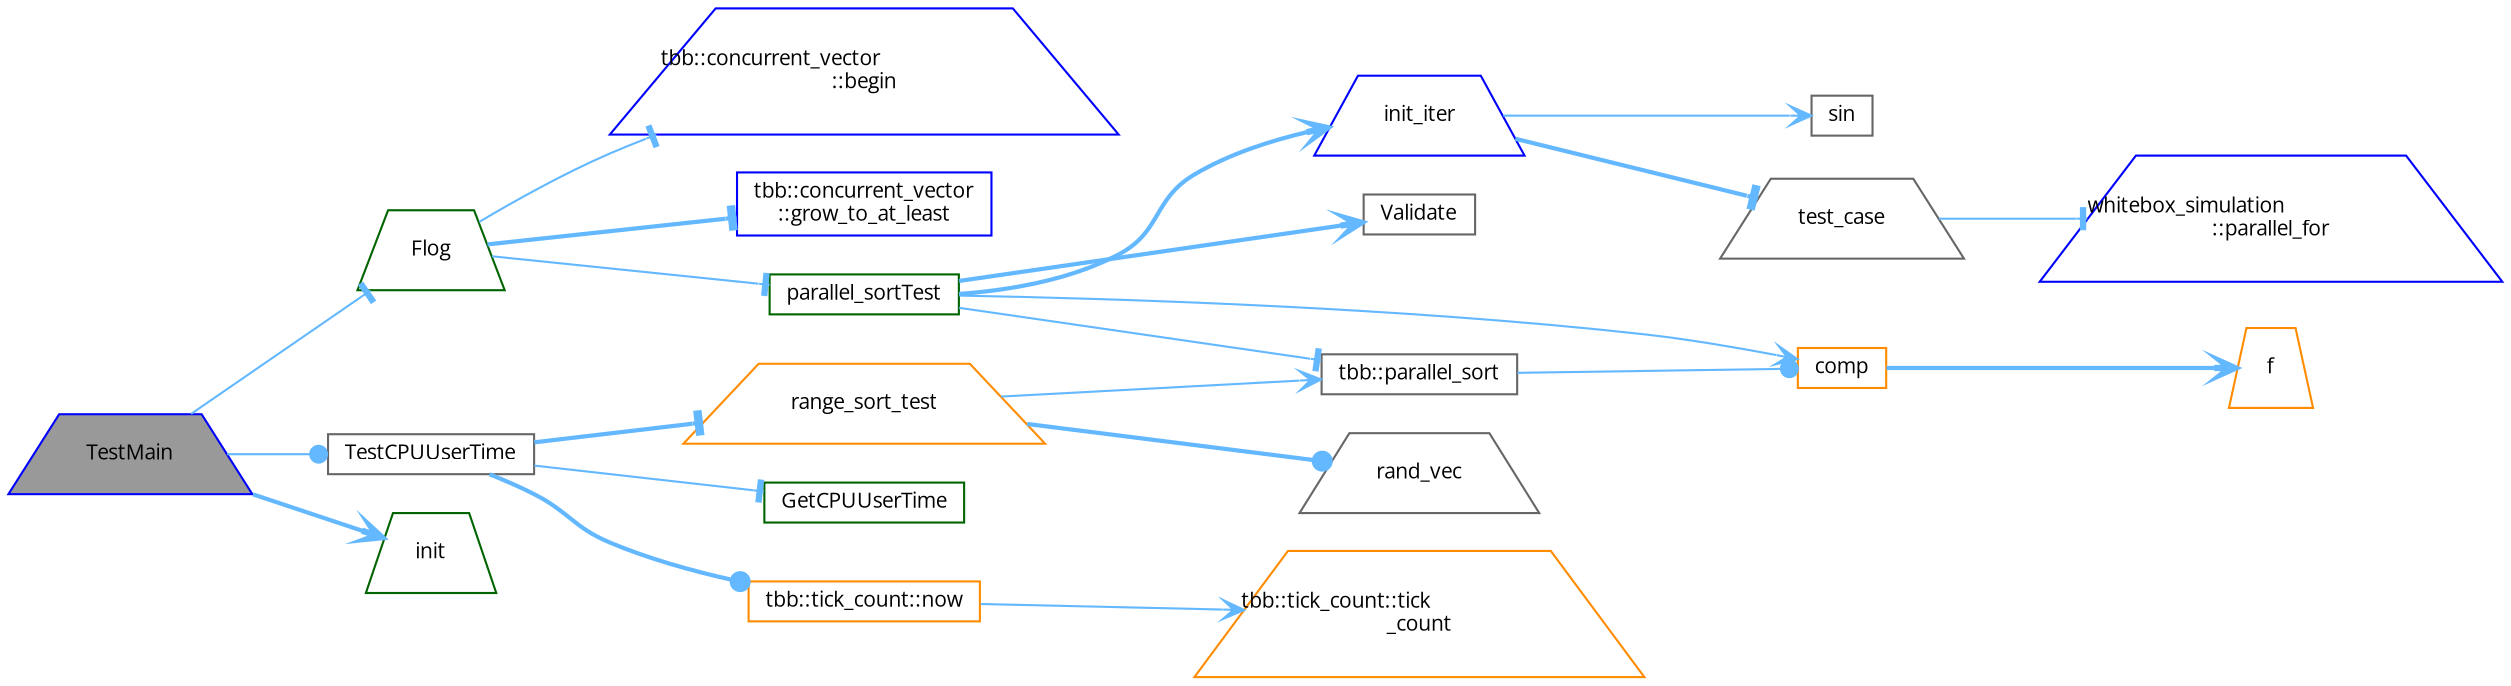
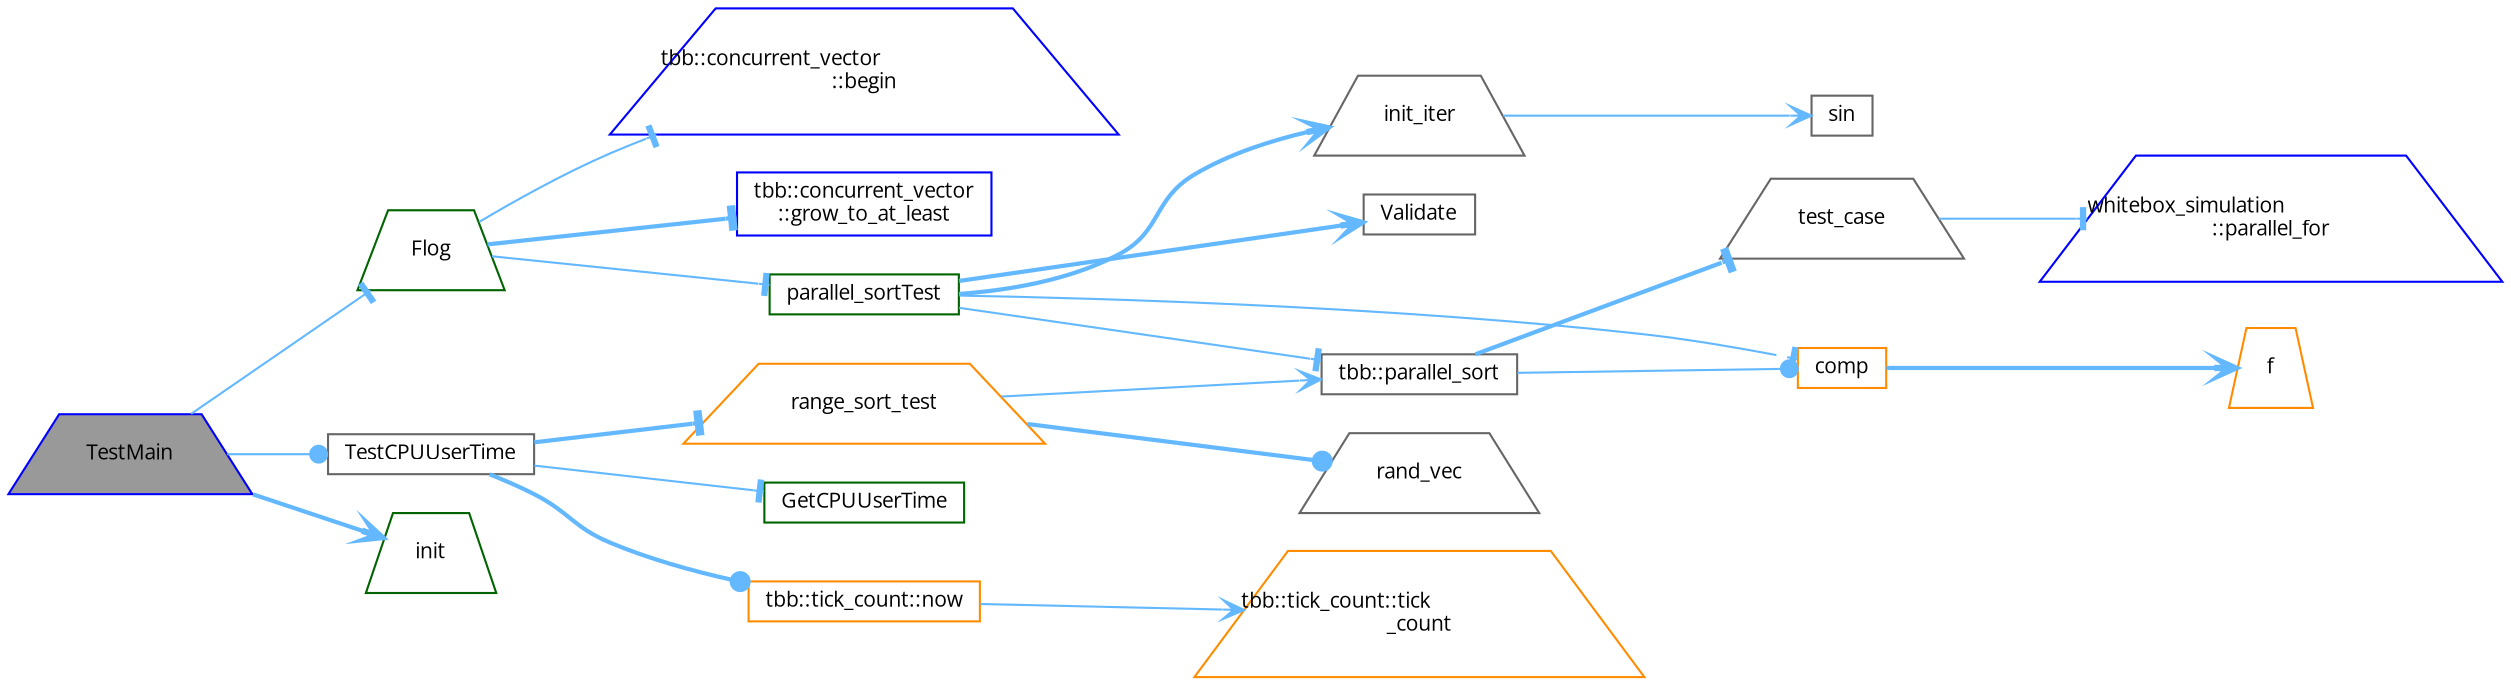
(1419, 116) -> (1419, 116)
(1631, 167) -> (1598, 308)
(1369, 311) -> (1369, 311)
